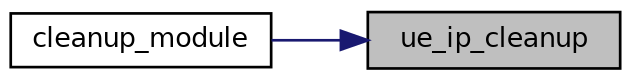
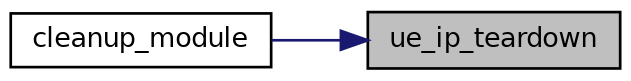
(494, 40) -> (494, 40)
